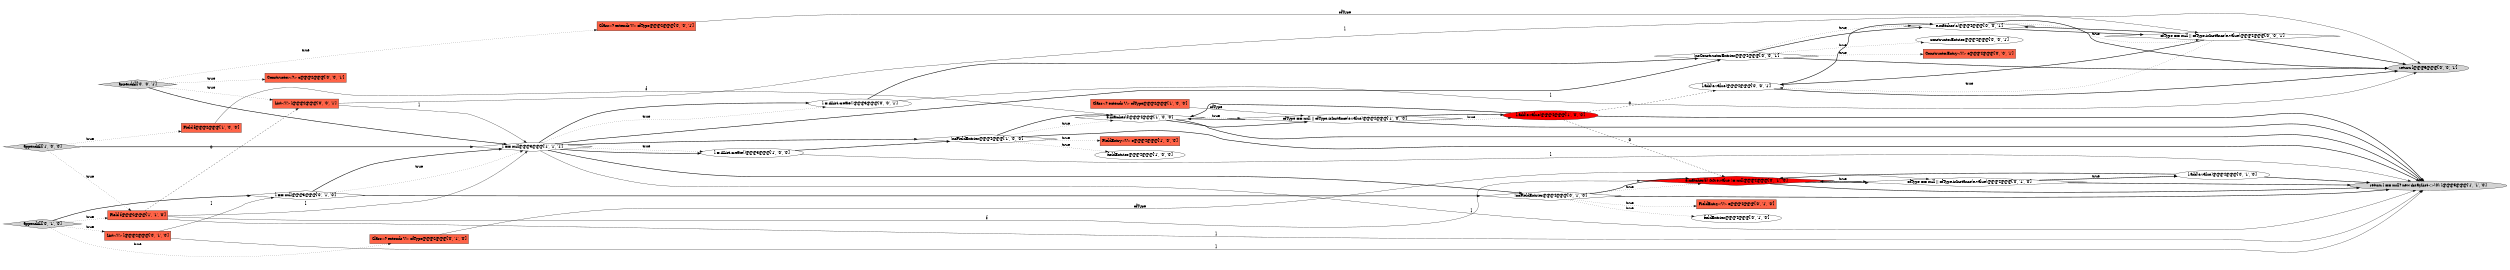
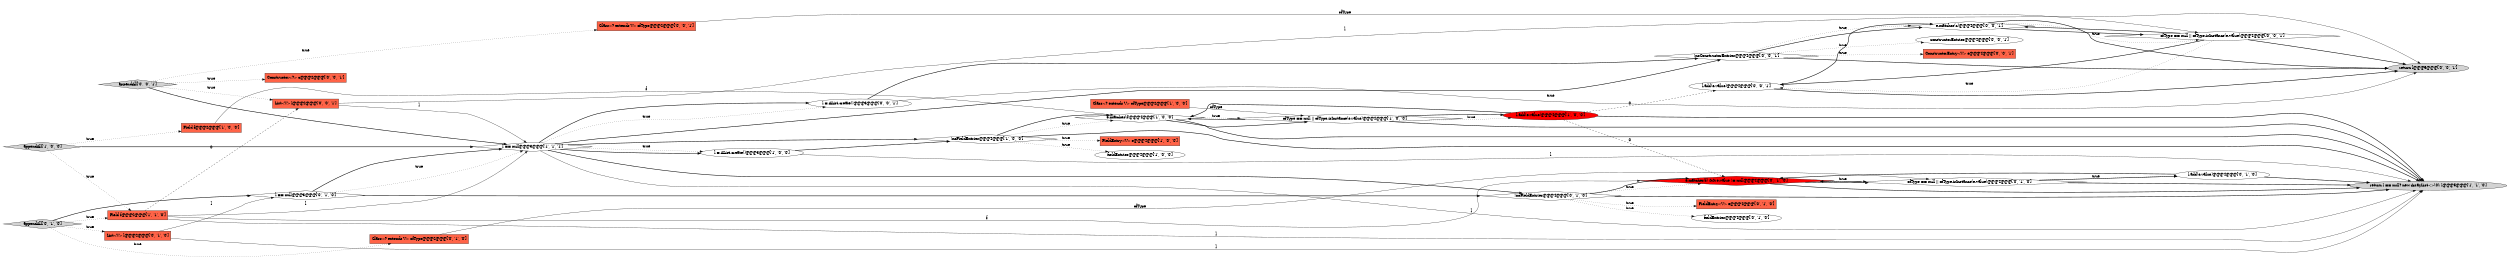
(1551, 96) -> (1551, 96)
